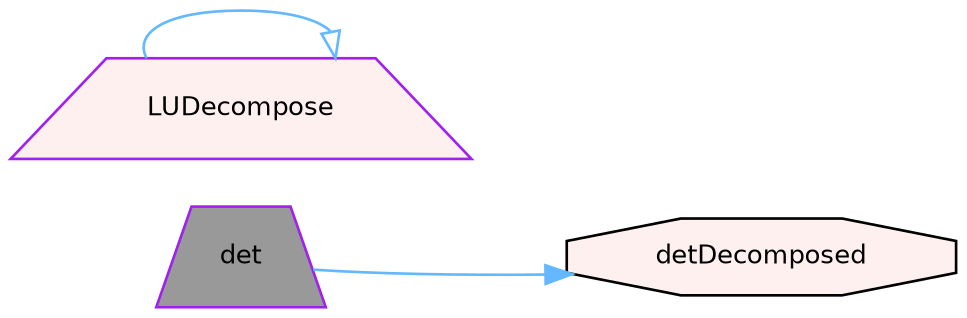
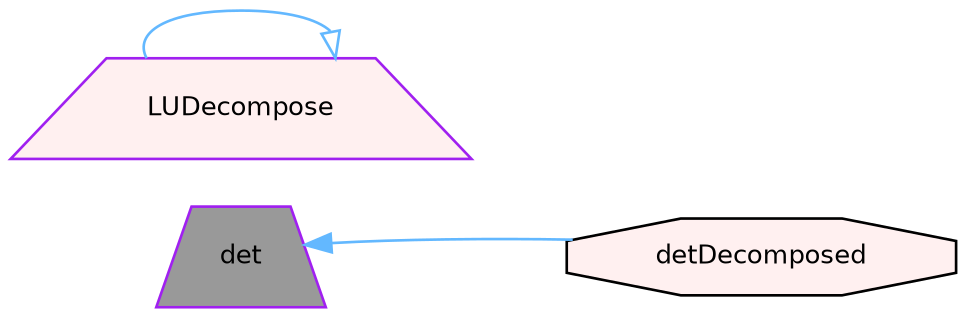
(429, 274) -> (452, 239)
